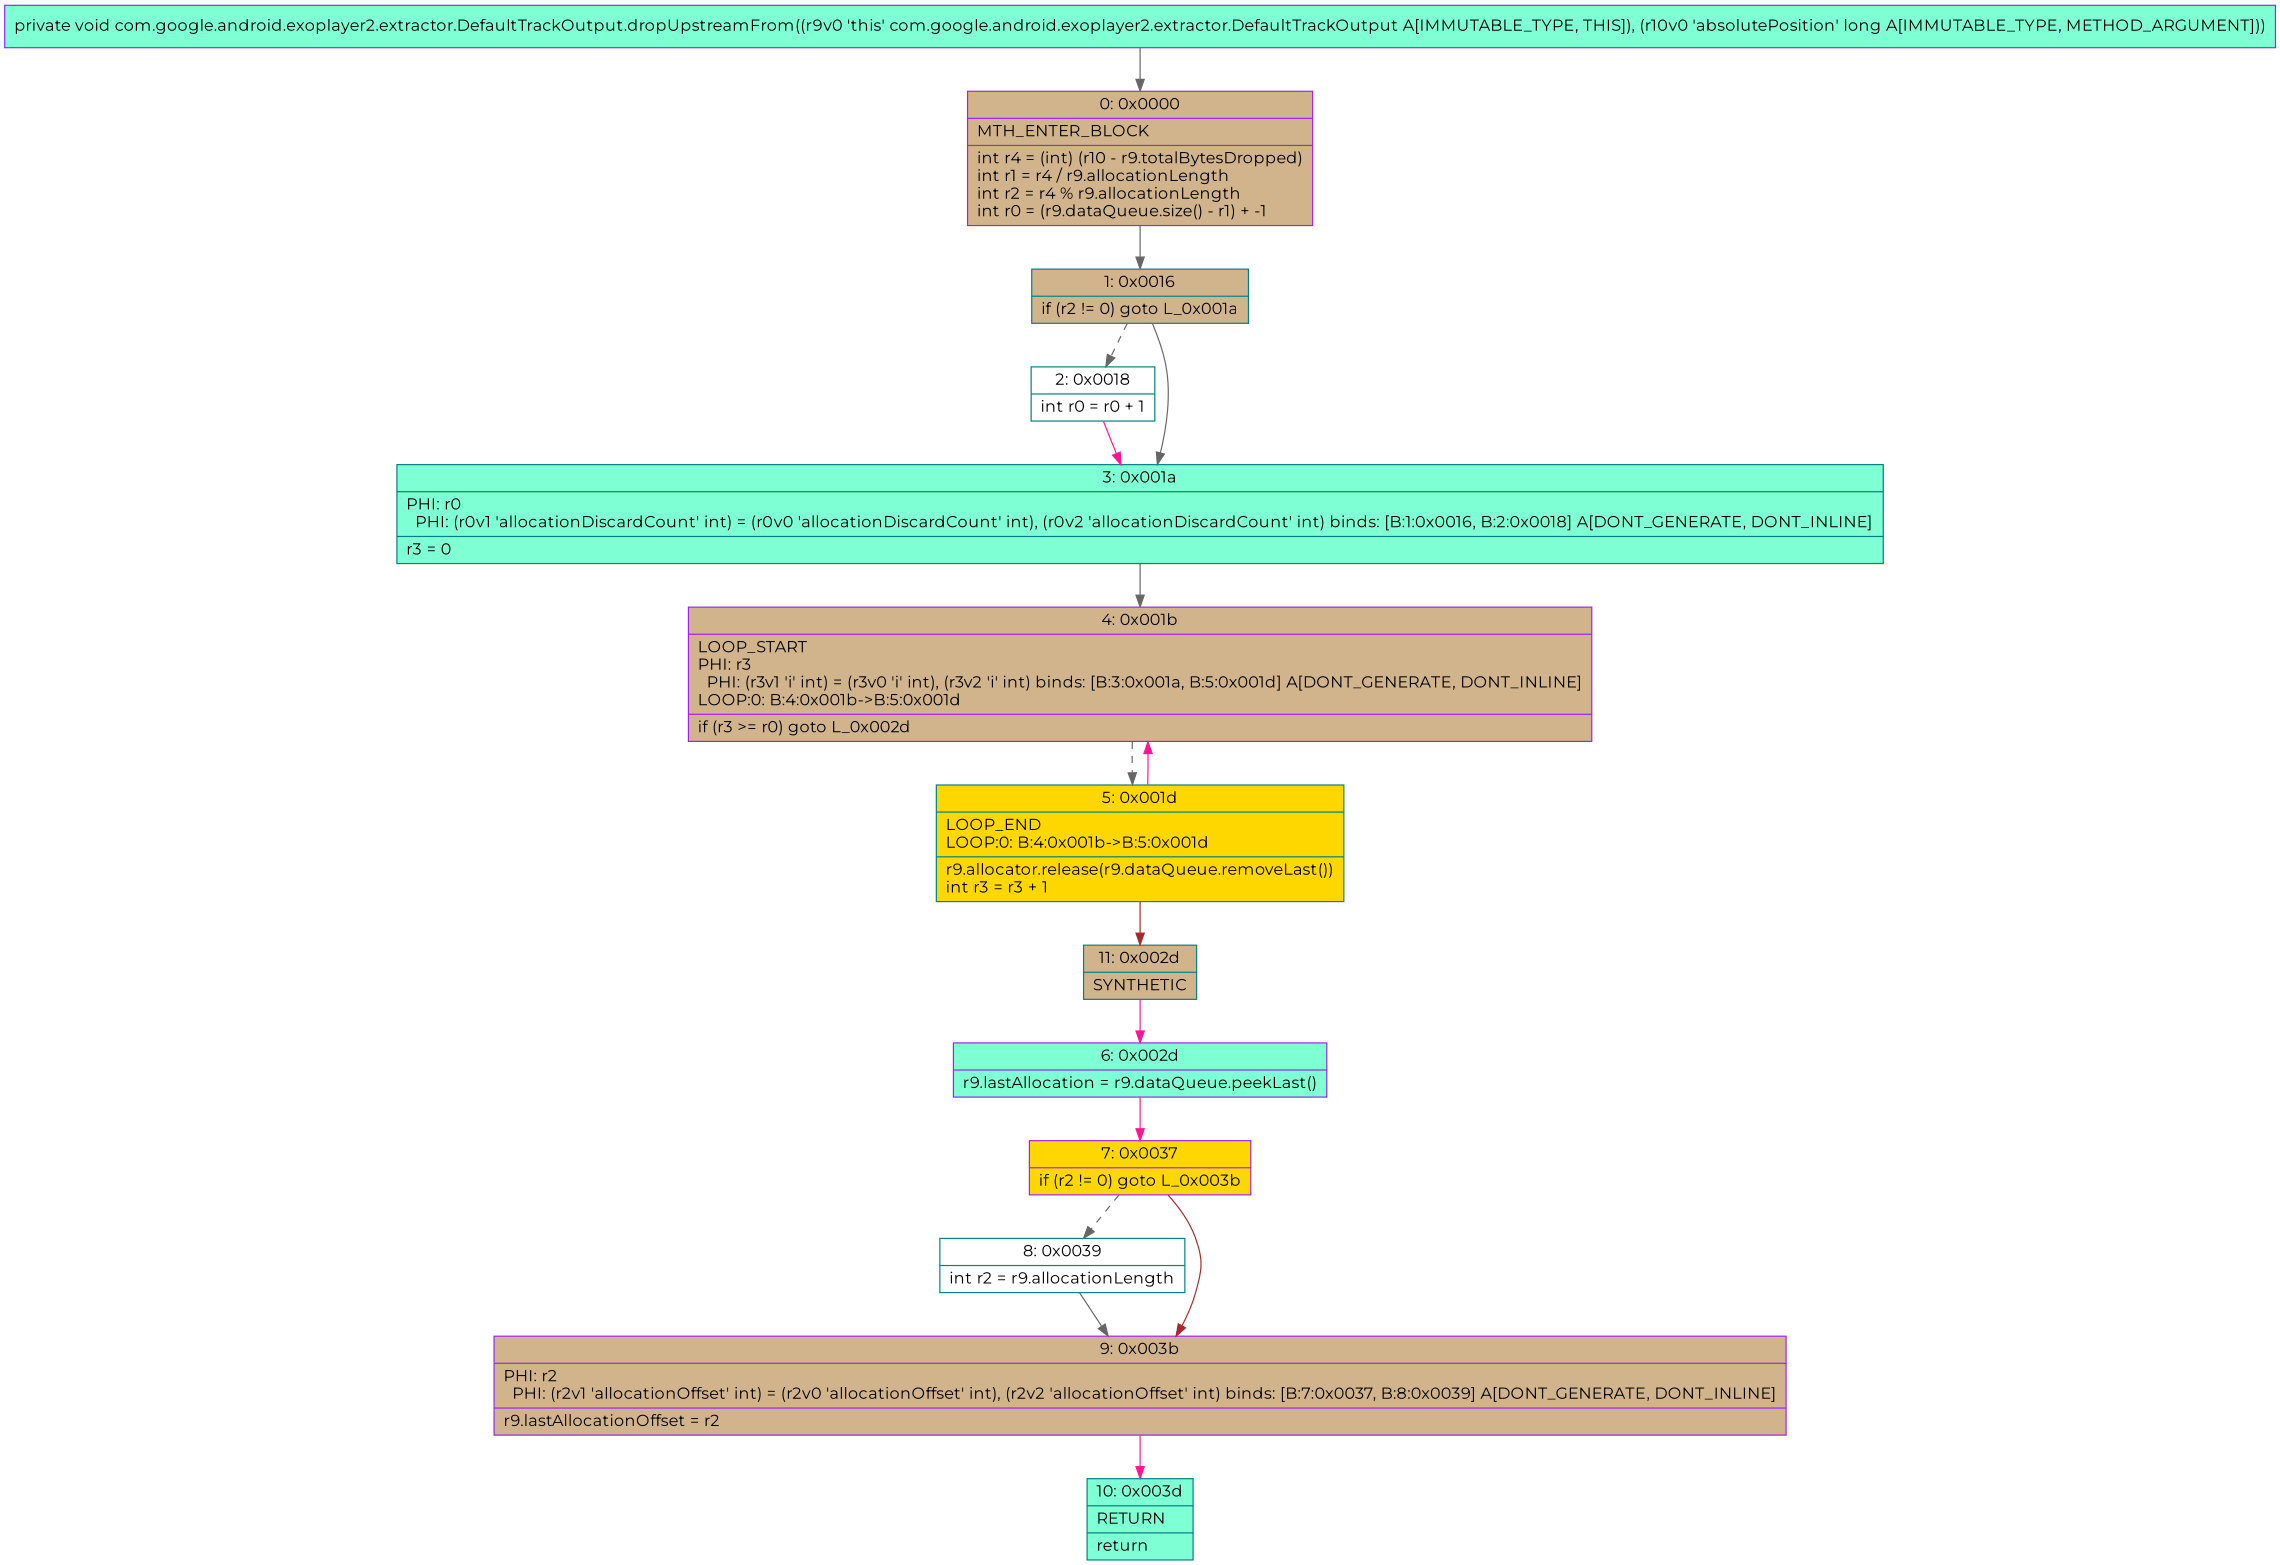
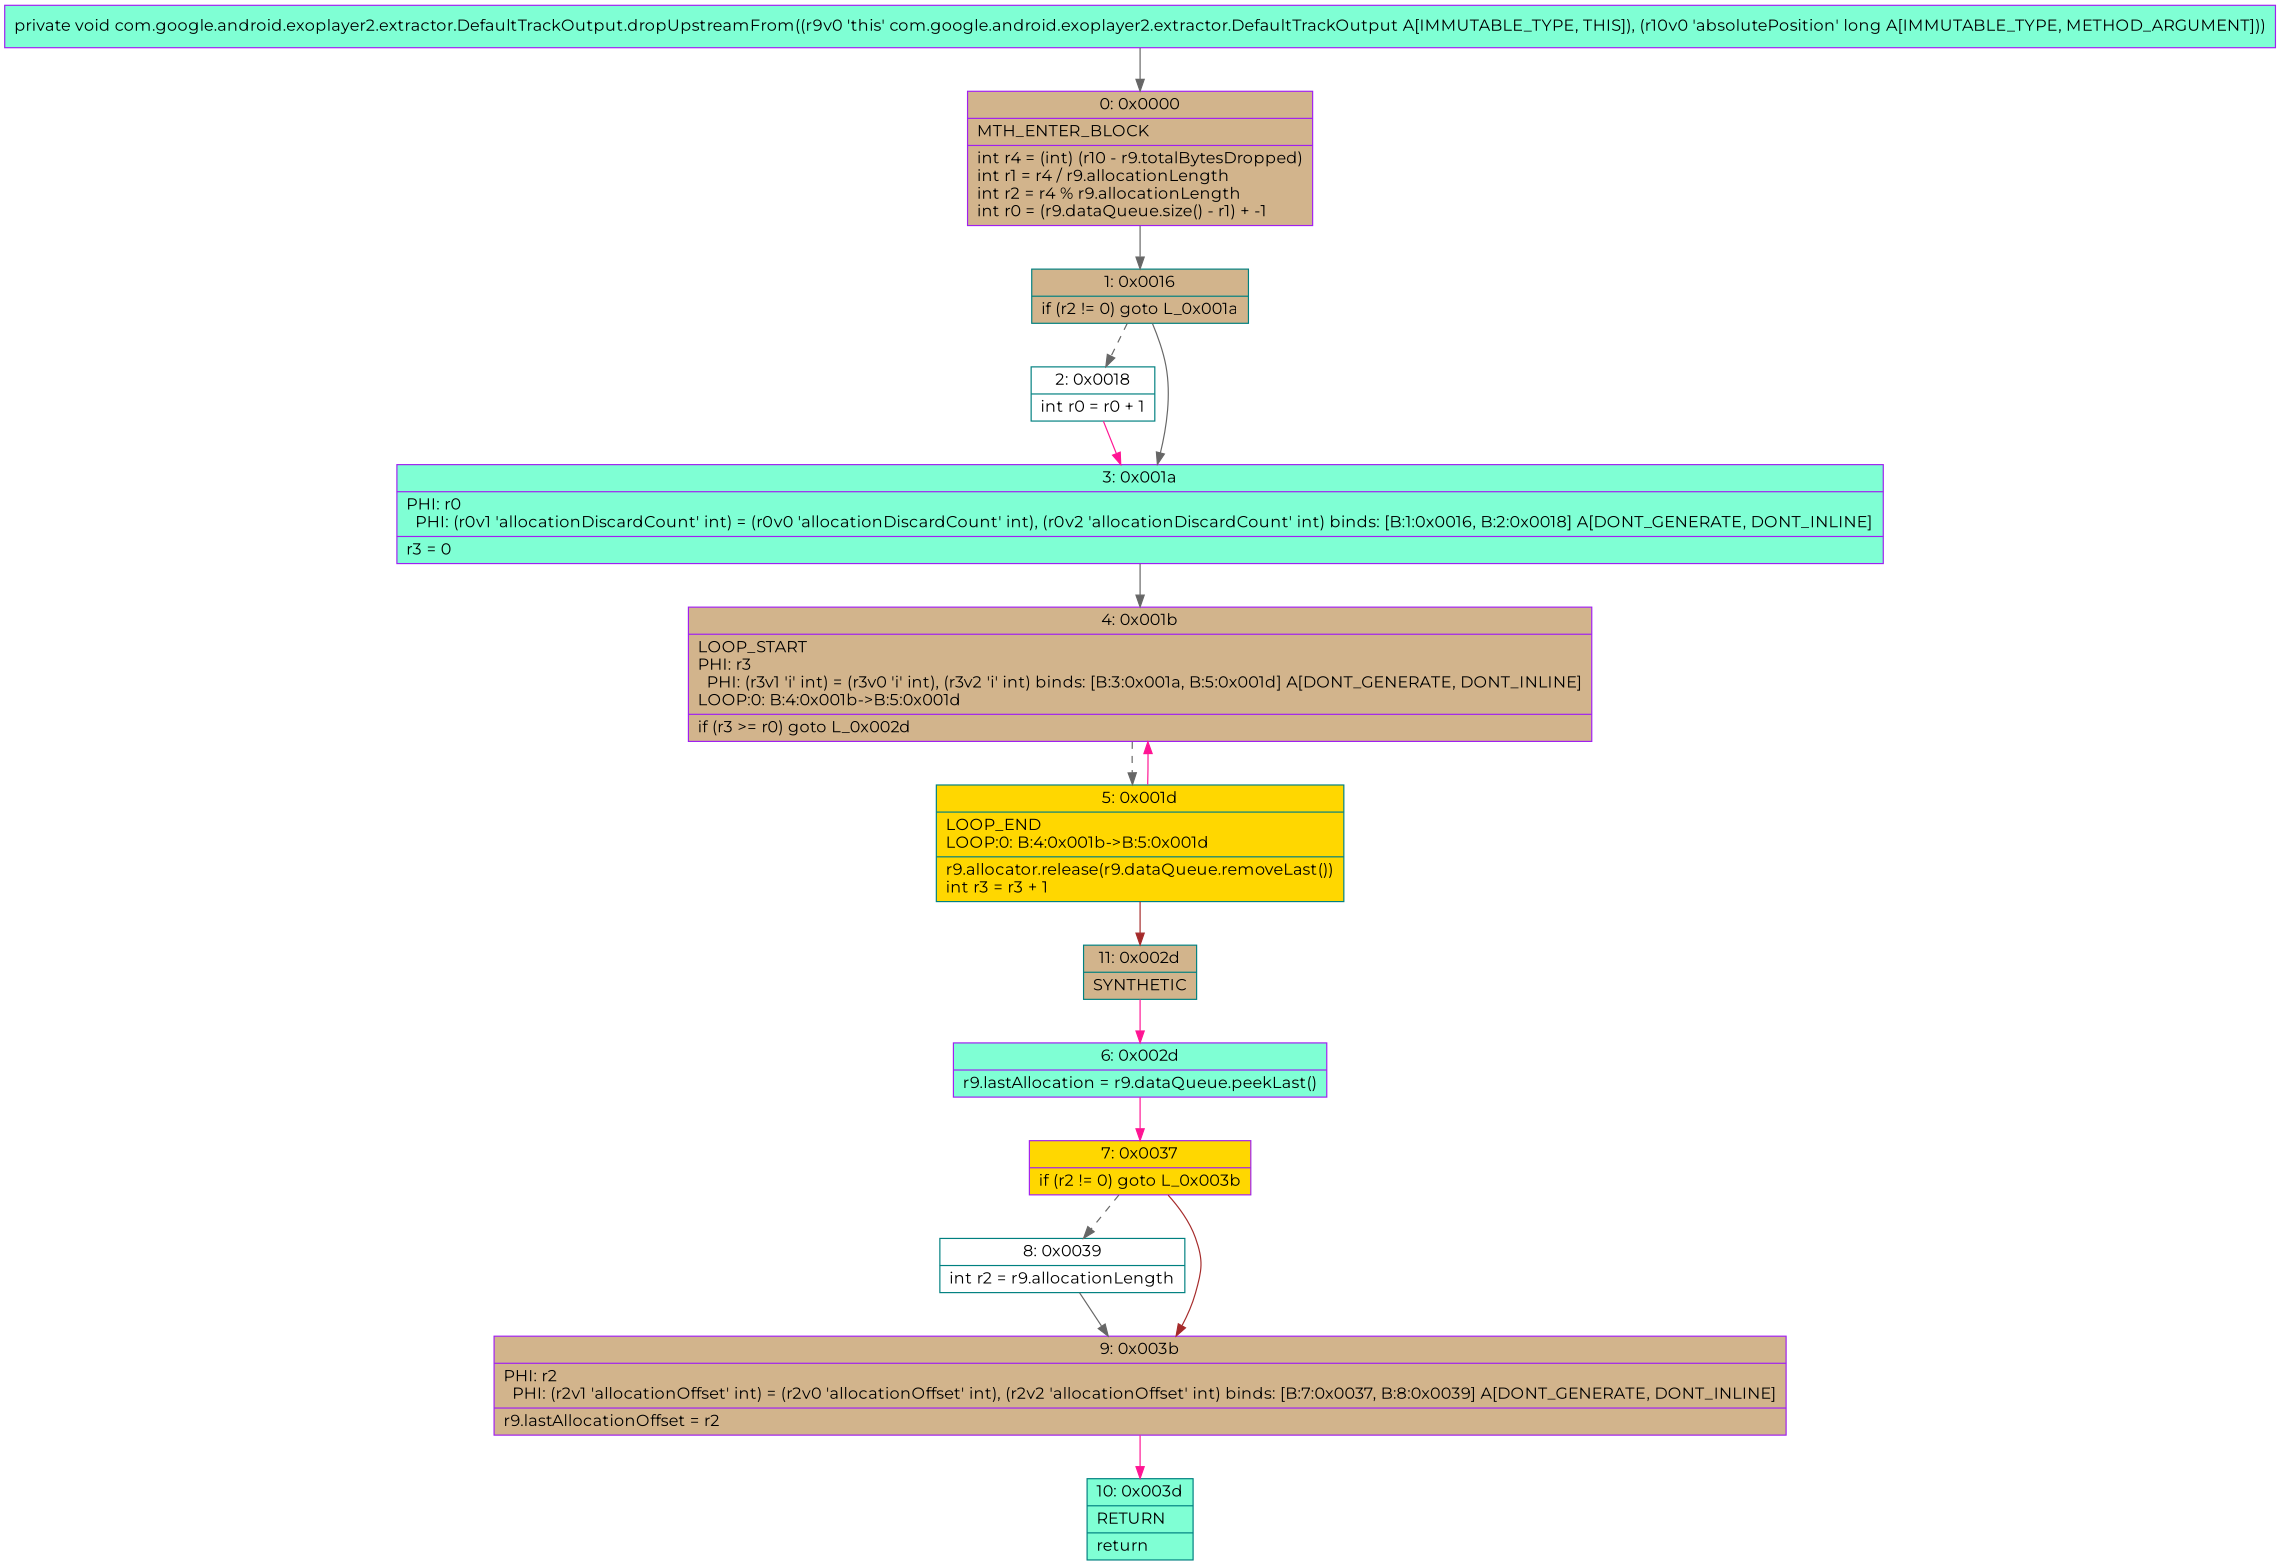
(1140, 514) -> (1140, 514)
